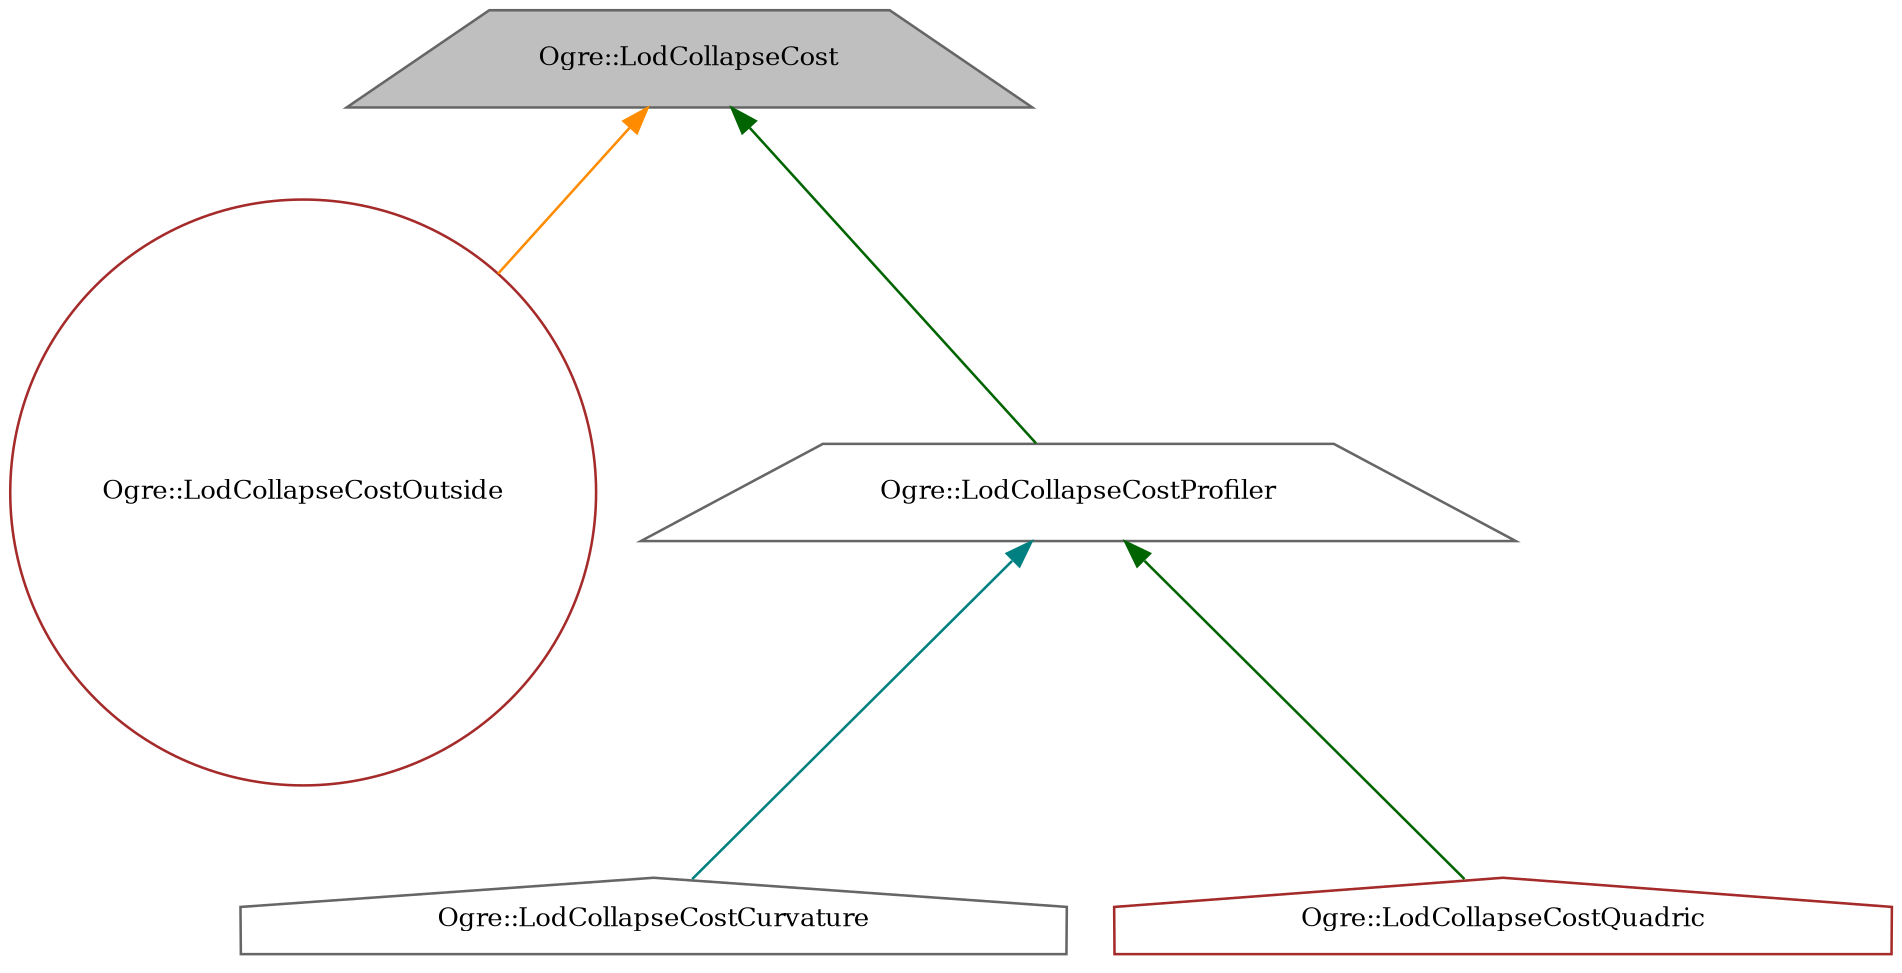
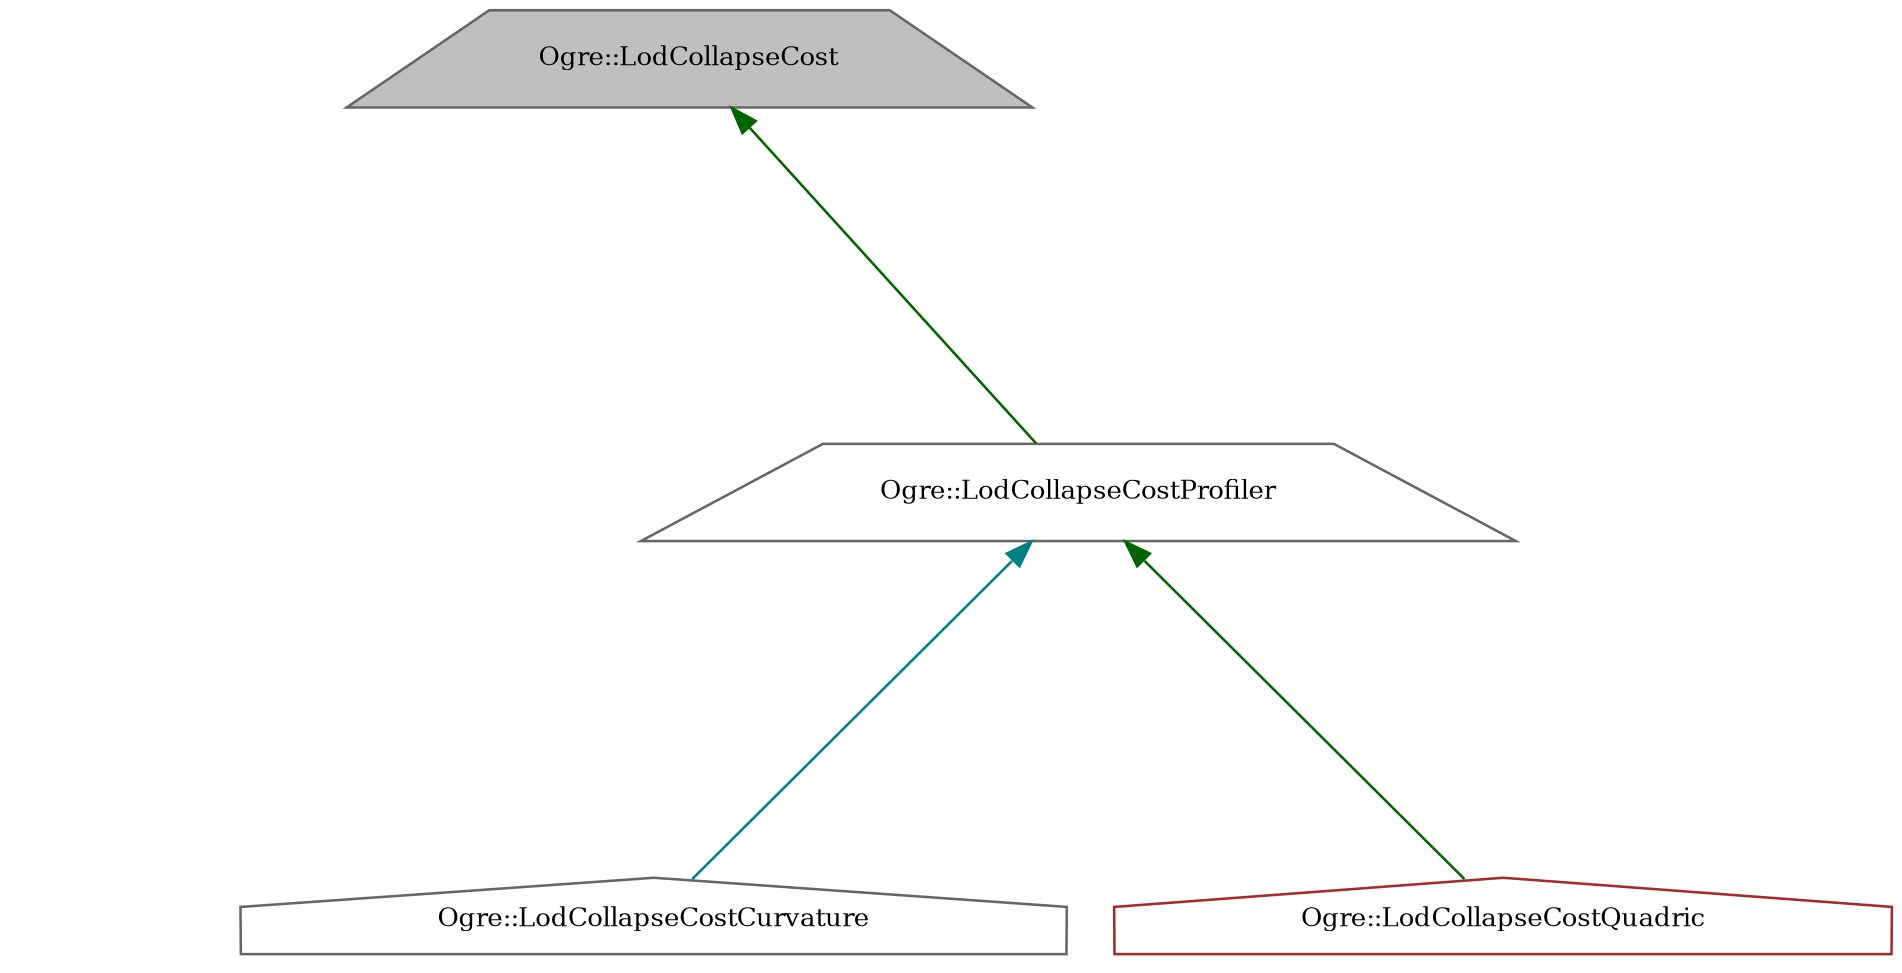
(303, 492) -> none
